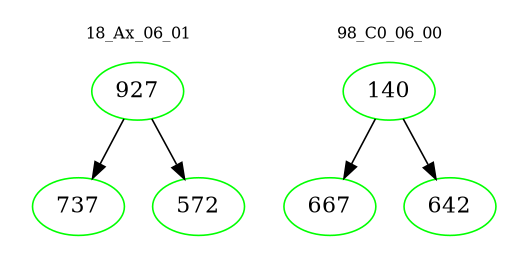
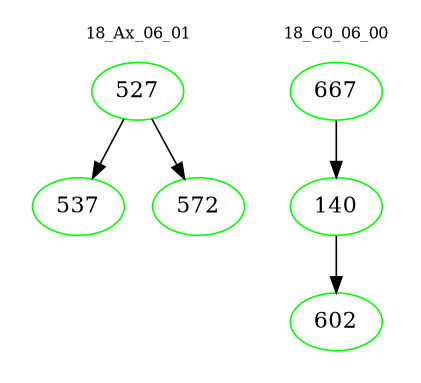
(390, 34) -> (336, 34)
(138, 91) -> (138, 91)
(363, 141) -> (336, 141)
(78, 207) -> (78, 207)
(450, 207) -> (336, 322)
